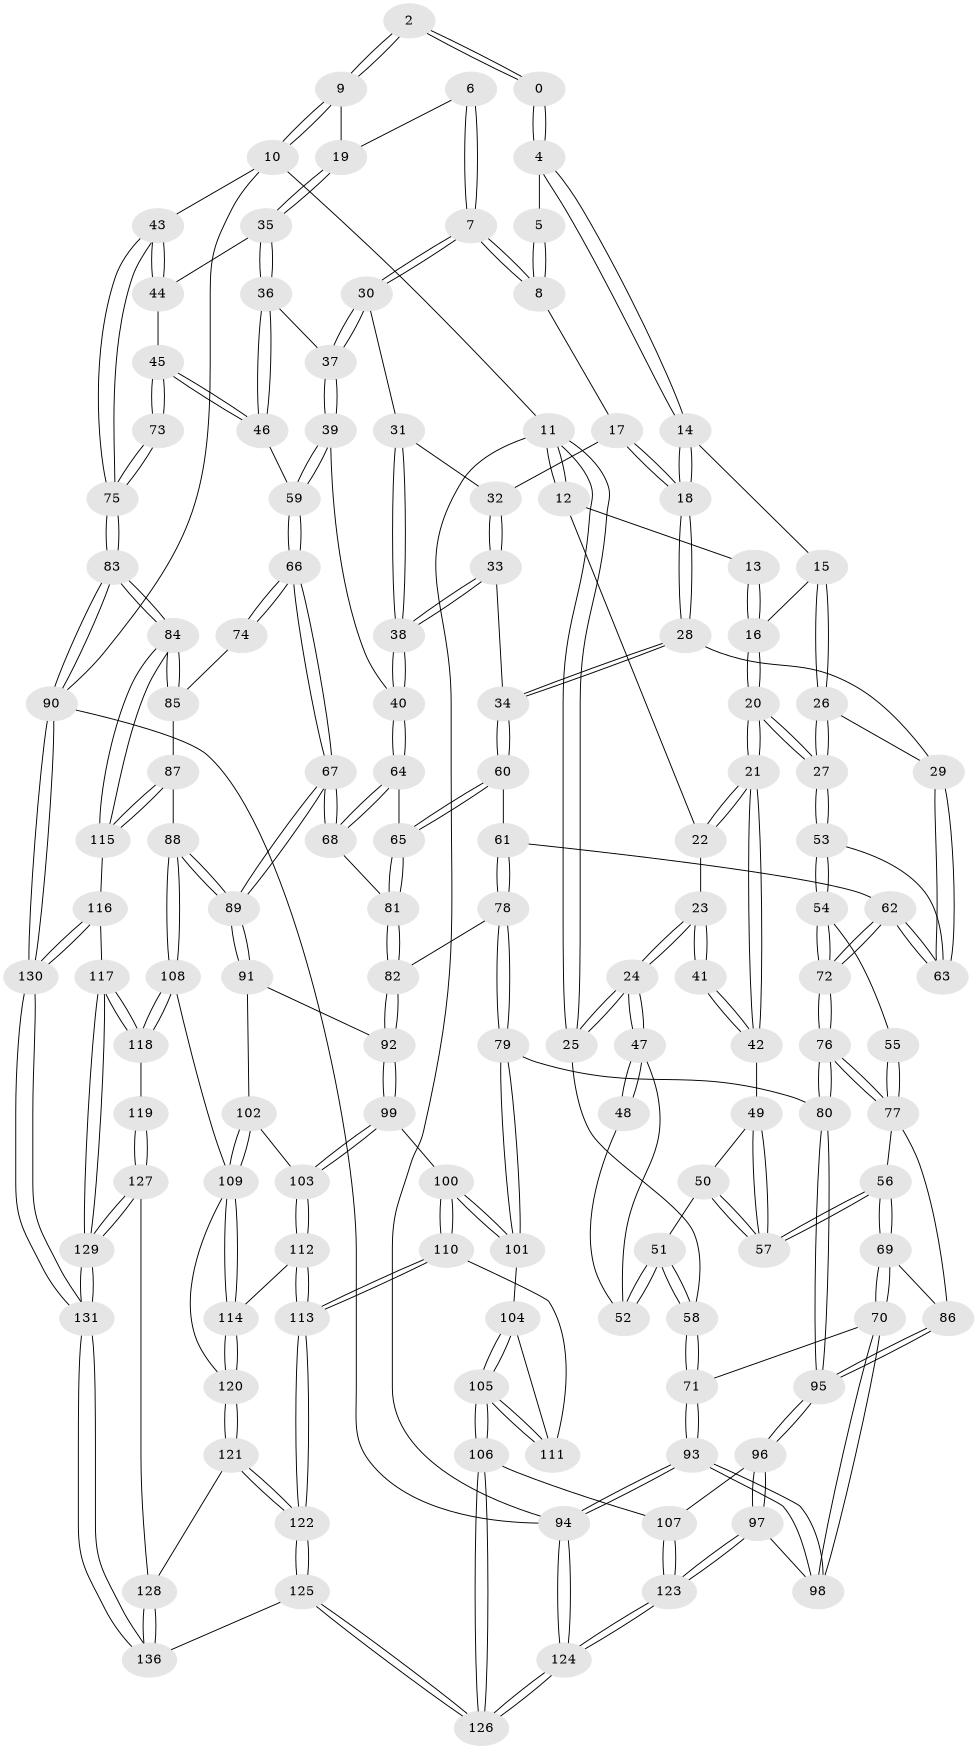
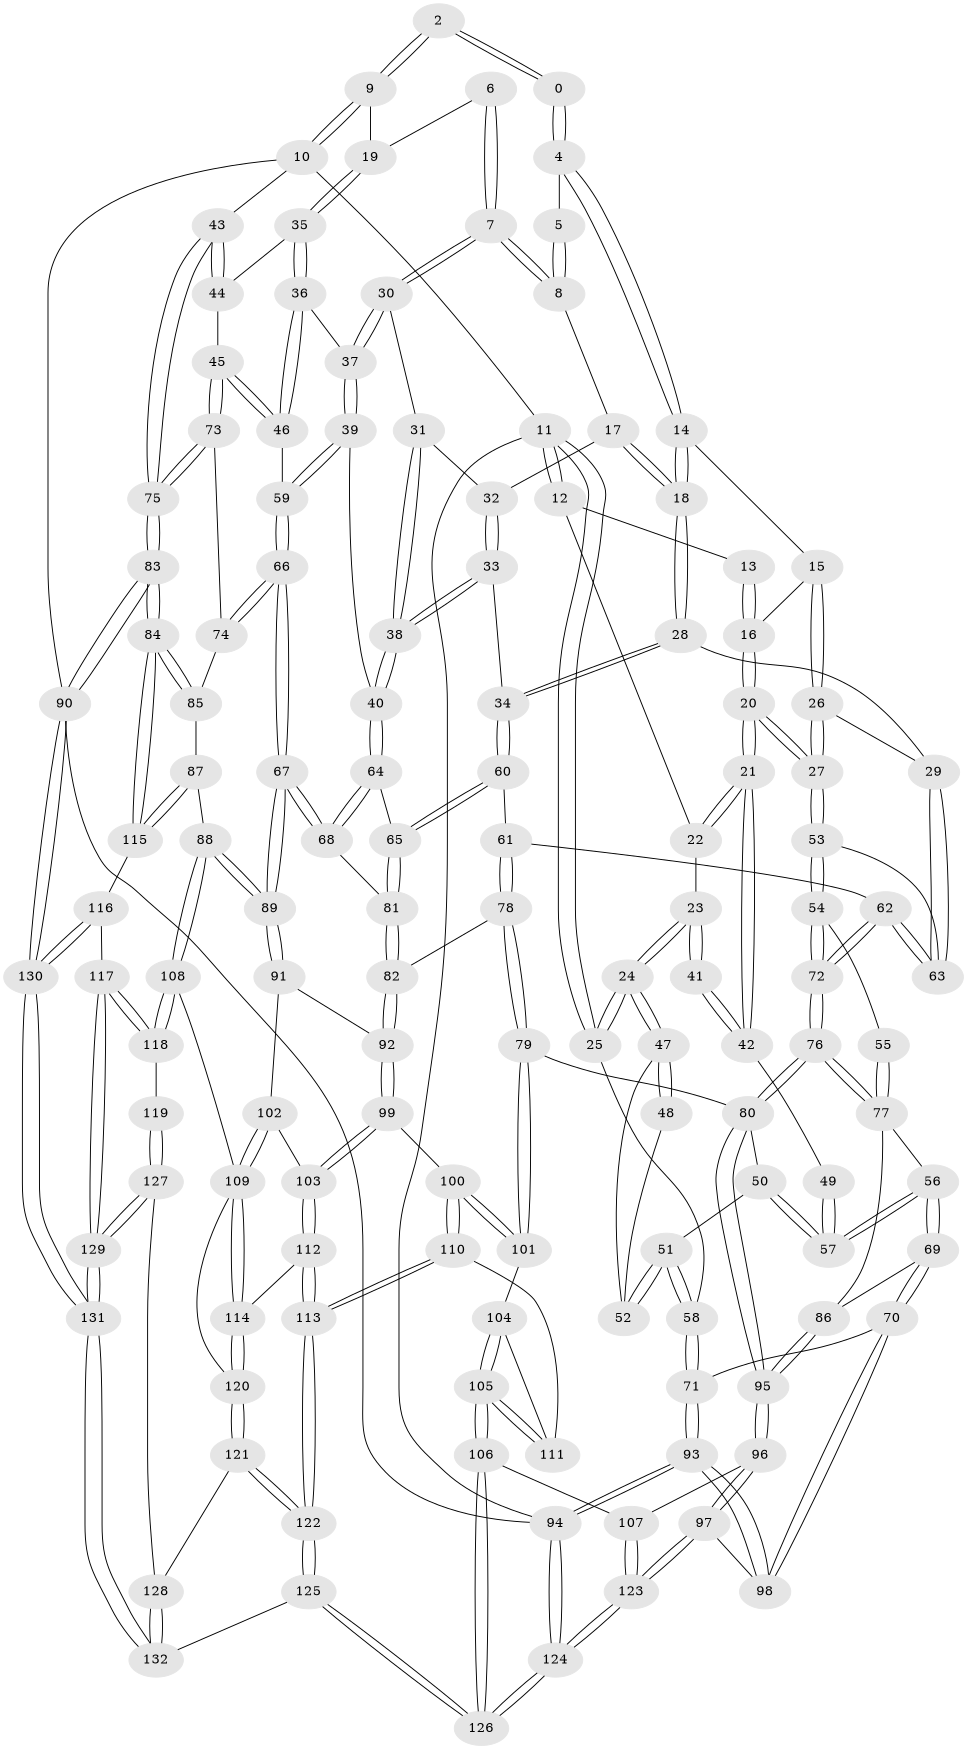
none -> (218, 533)
(730, 1148) -> (754, 1148)
(150, 1660) -> (156, 1660)
